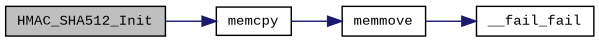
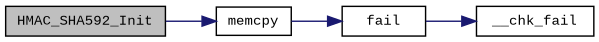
(86, 21) -> (86, 21)
(384, 21) -> (384, 21)
(535, 21) -> (535, 21)
